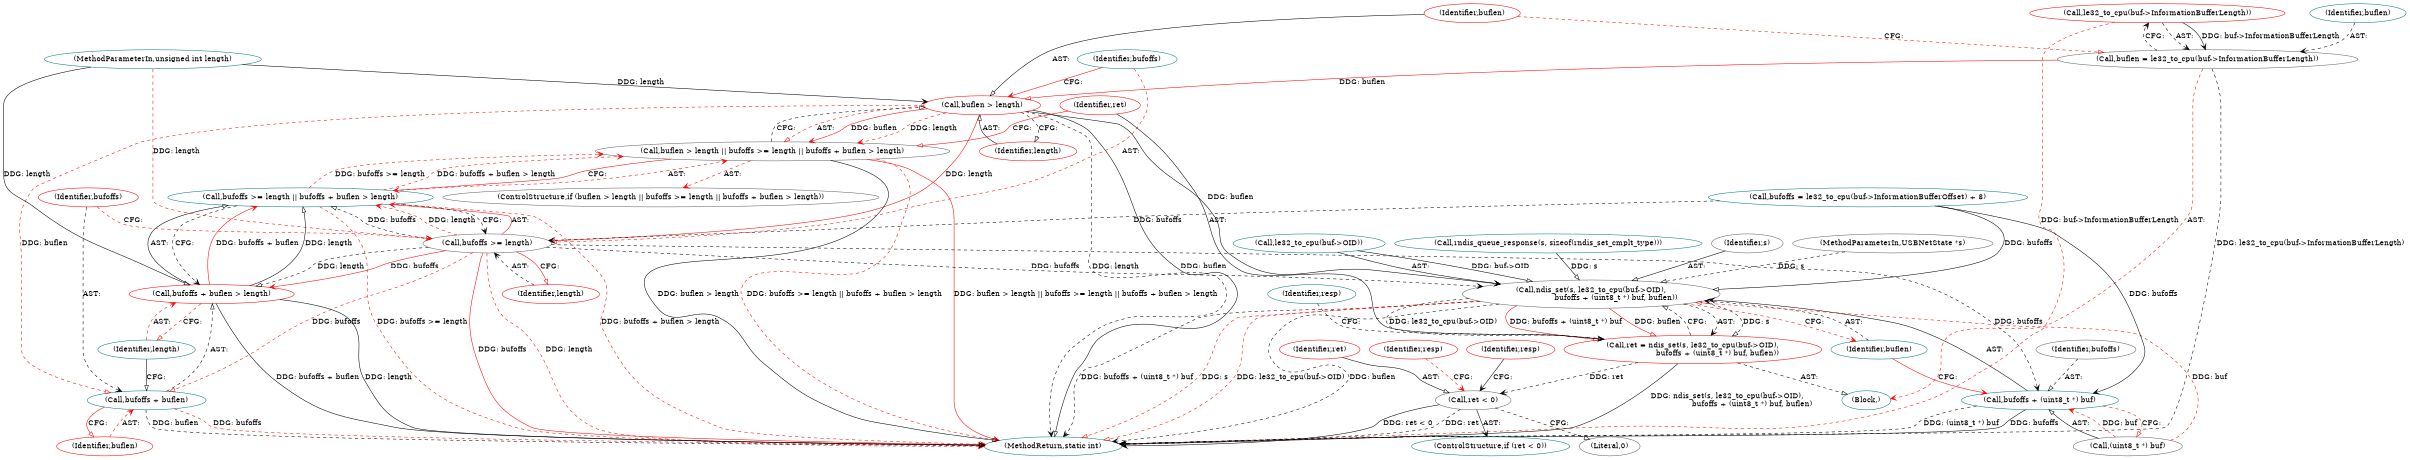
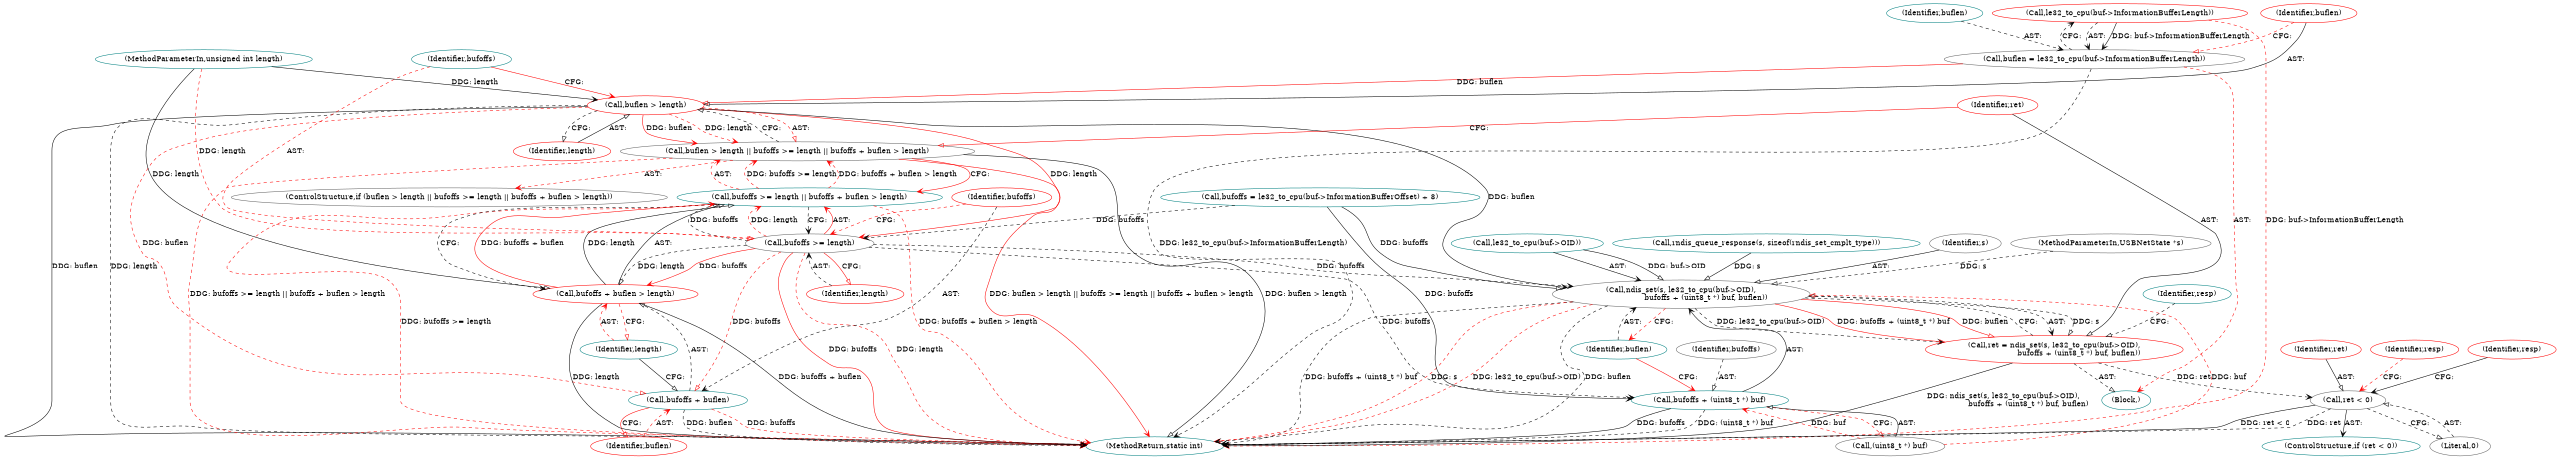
(789, 224) -> (1006, 150)
none -> (2424, 415)
